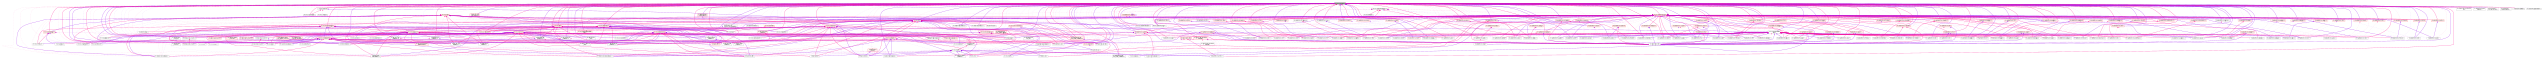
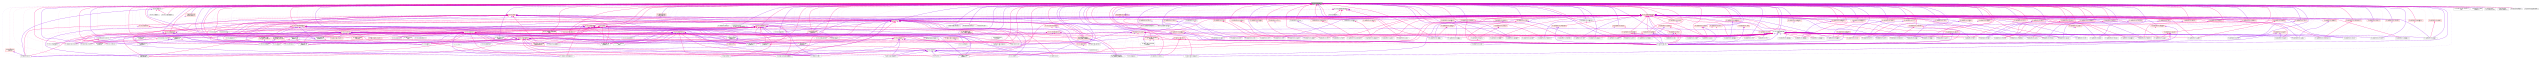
none -> (2330, 21)
(213, 44) -> none
